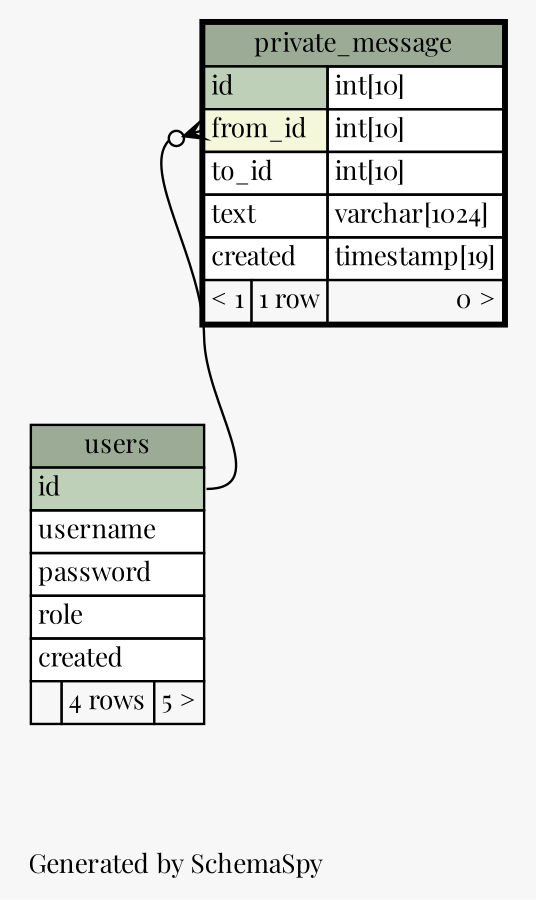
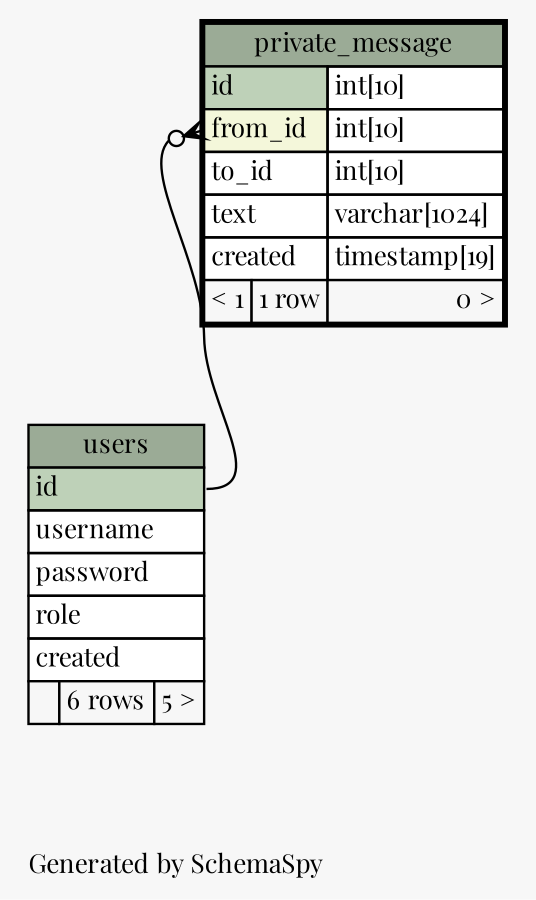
(108, 701) -> (107, 701)
